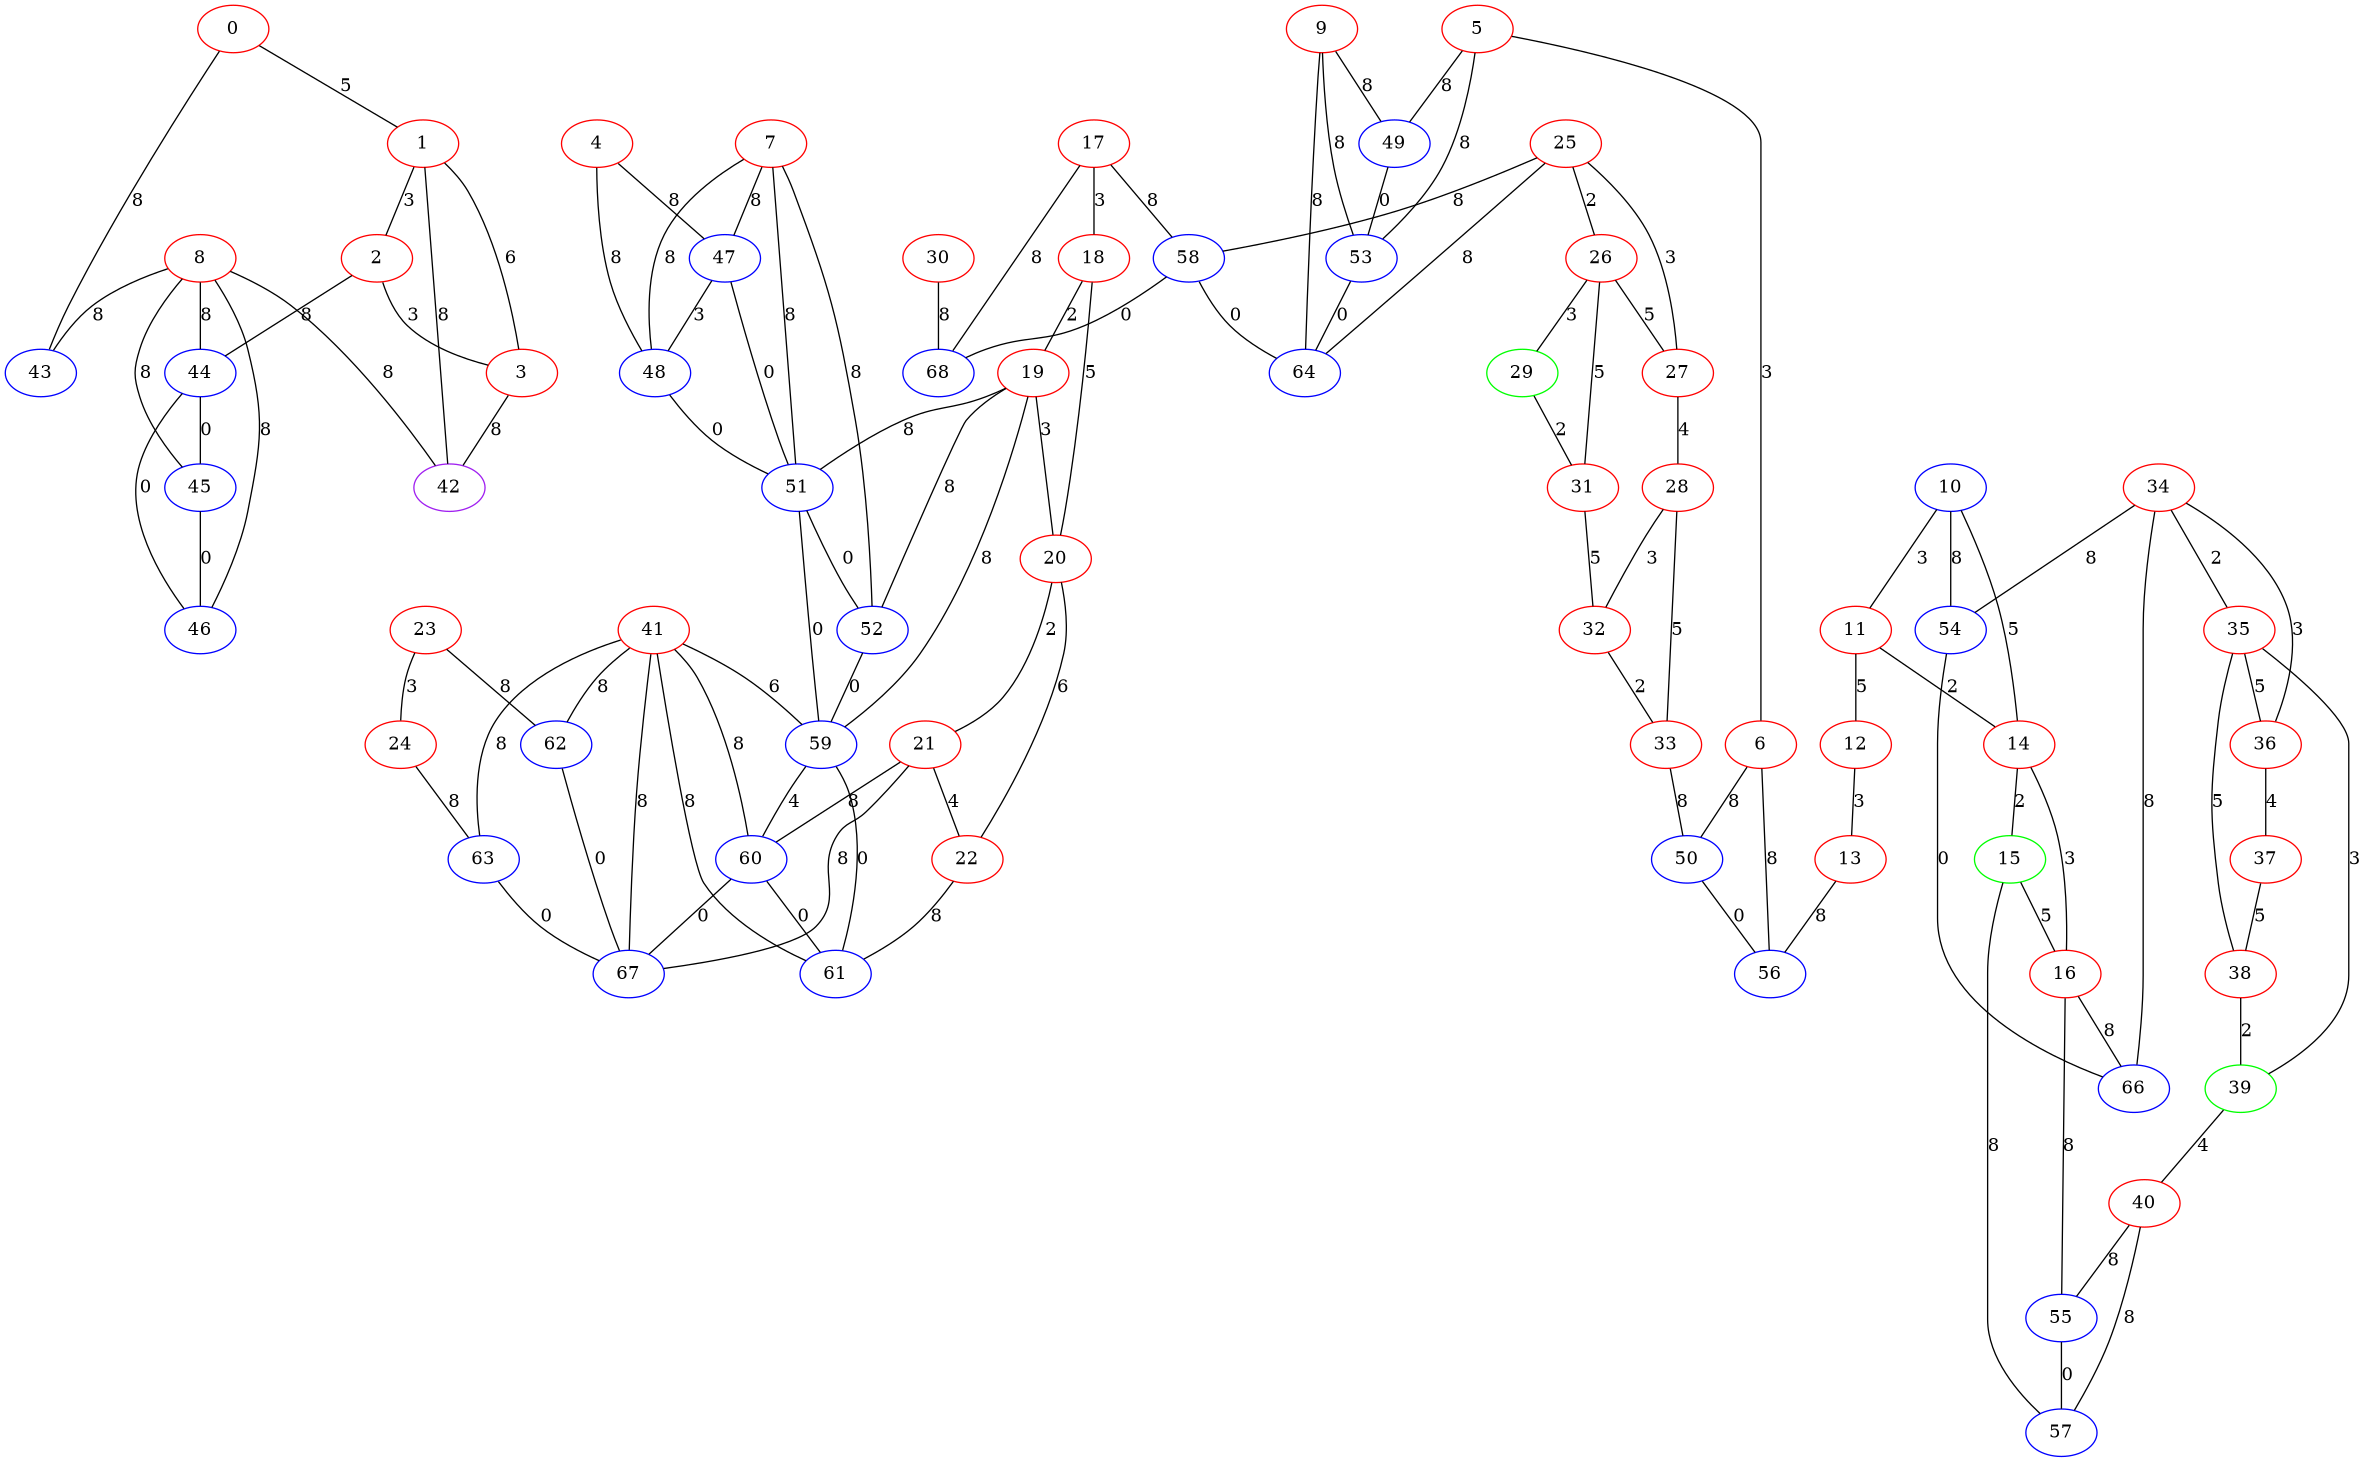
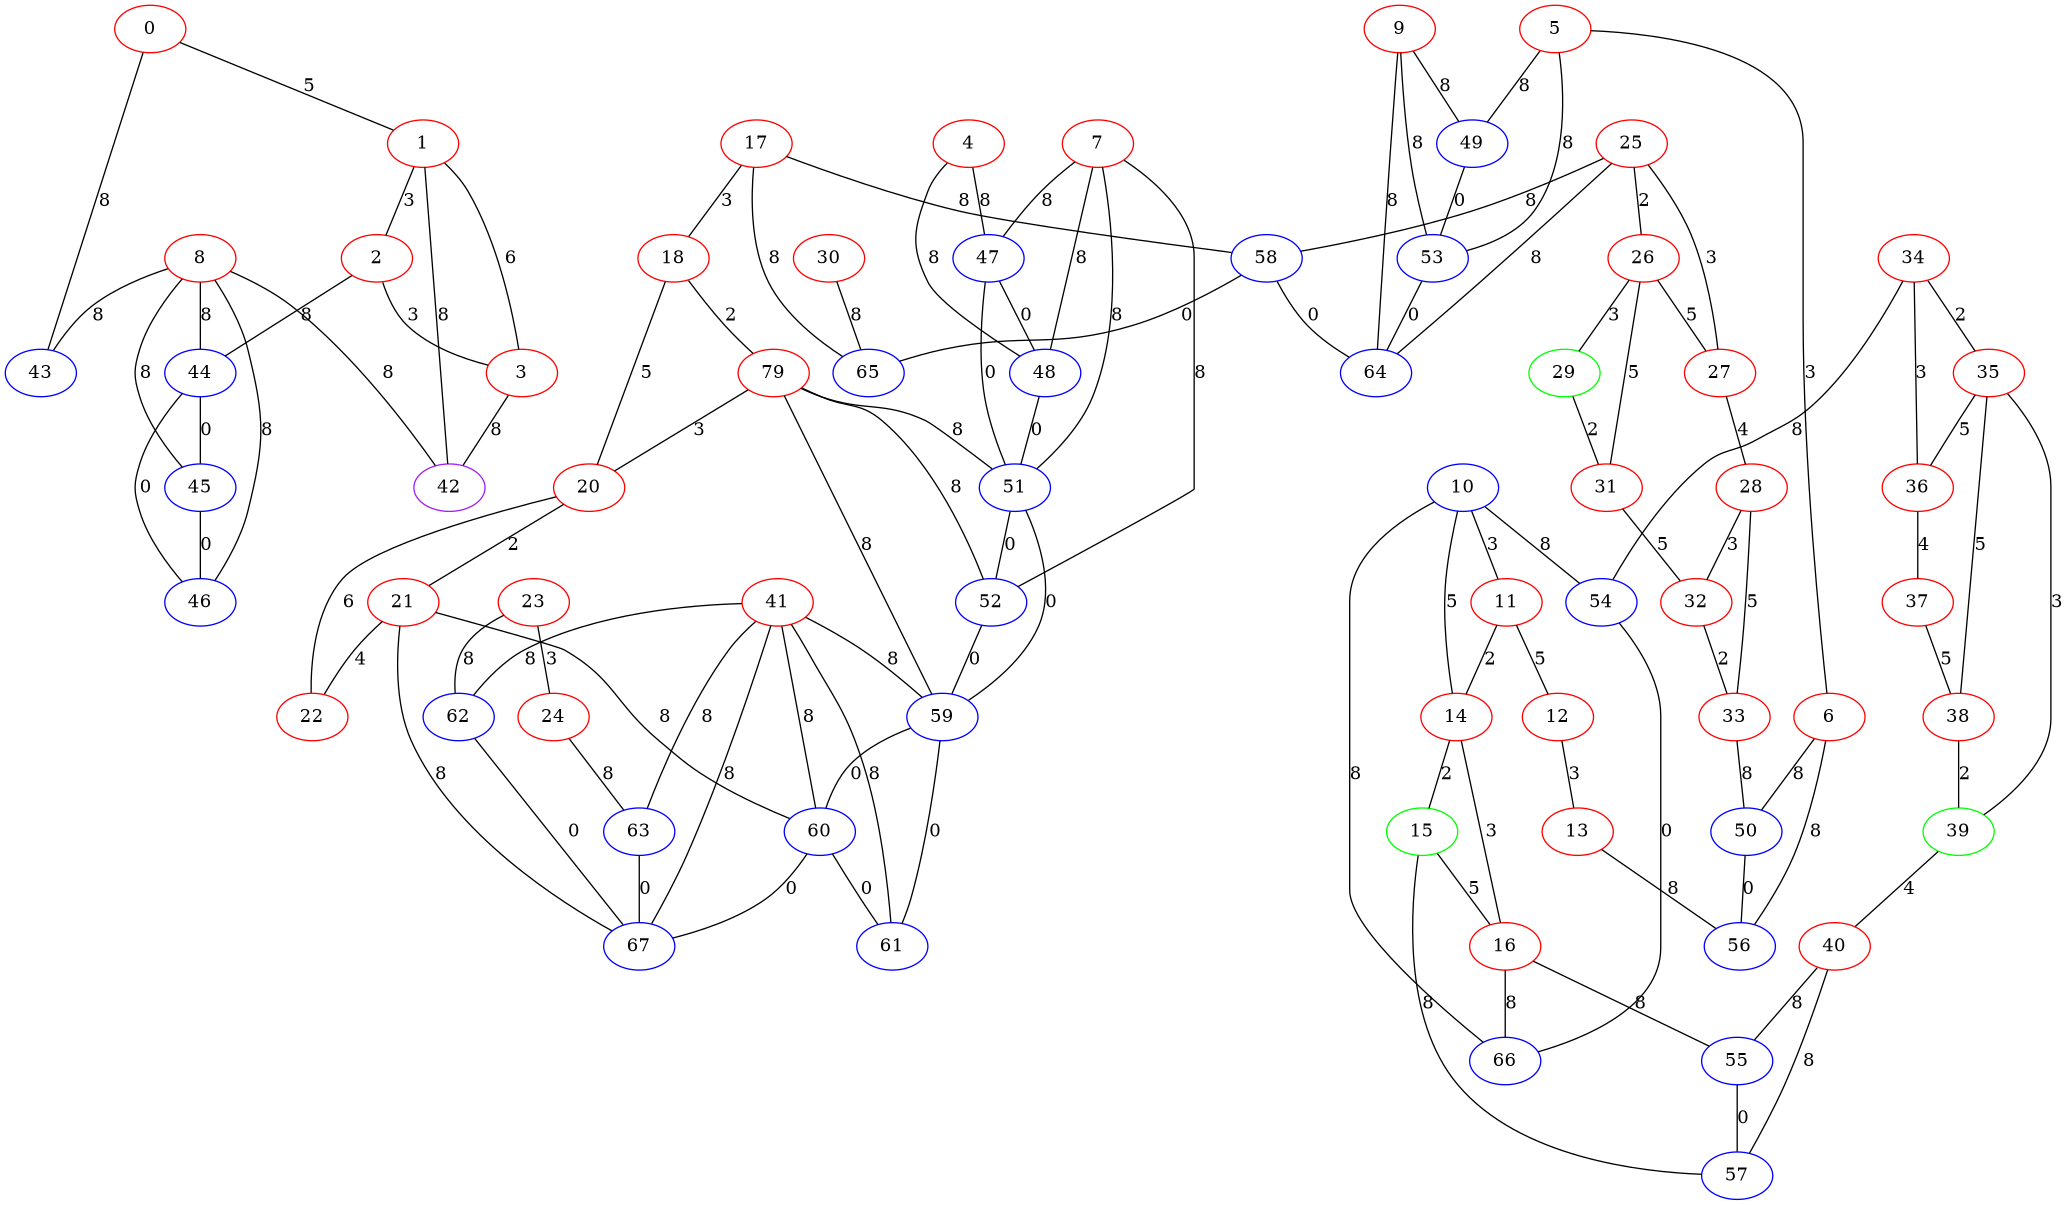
(700, 316) -> (1027, 316)
(938, 373) -> (869, 373)
(1033, 373) -> (774, 373)
(775, 687) -> (894, 660)
(2143, 788) -> (1350, 780)
(795, 802) -> (857, 774)
(914, 926) -> none
